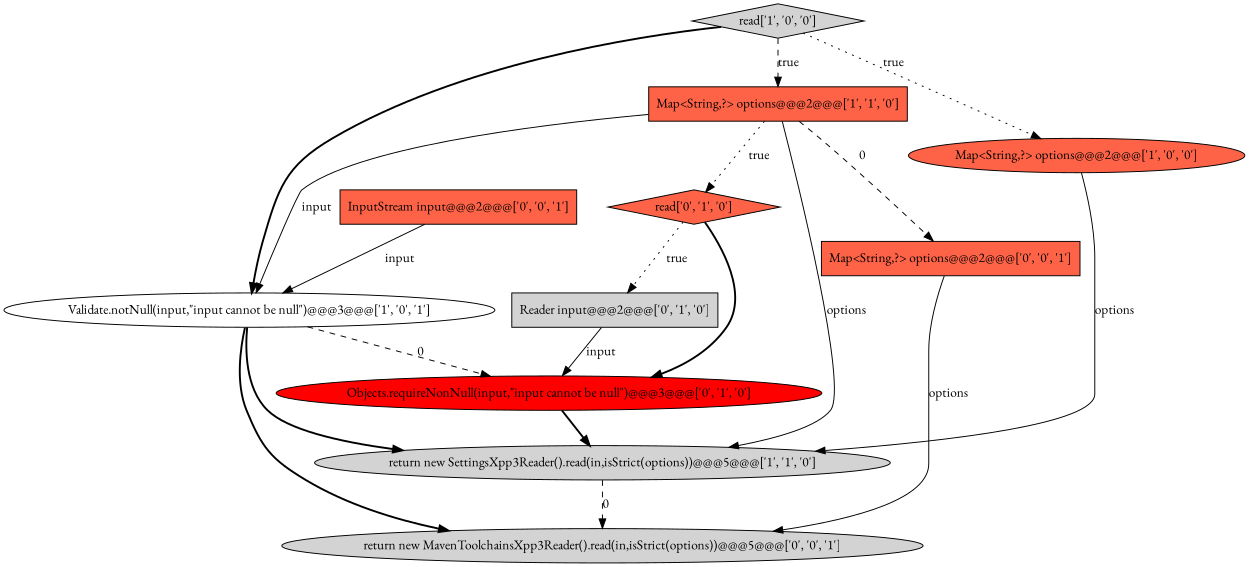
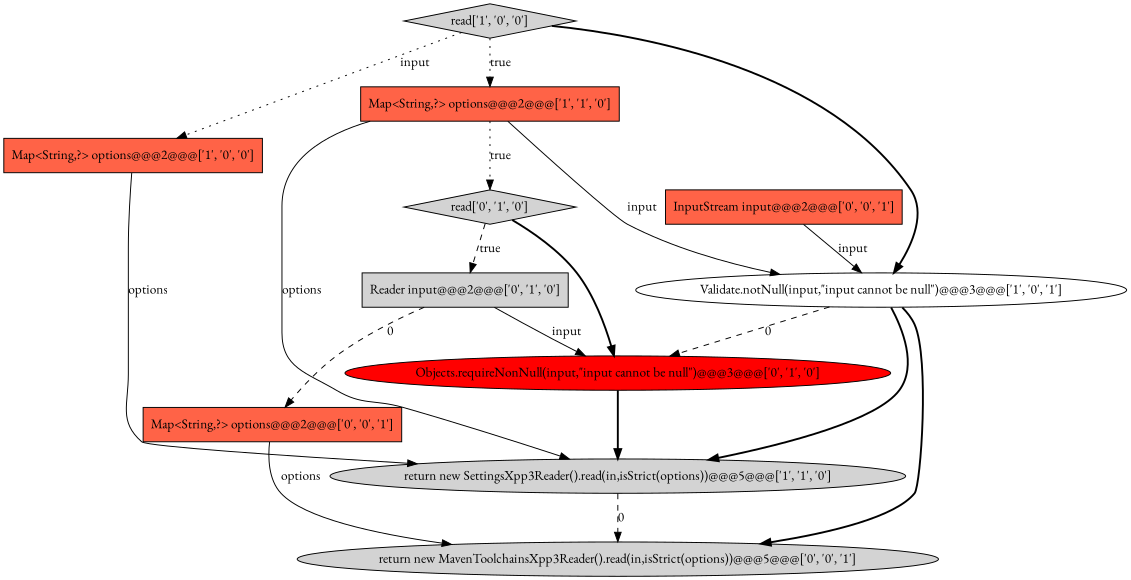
(778, 58) -> (490, 58)
(893, 62) -> (415, 62)
(1077, 156) -> (133, 156)
(864, 177) -> (352, 345)
(694, 207) -> (490, 207)
(658, 254) -> (479, 243)
